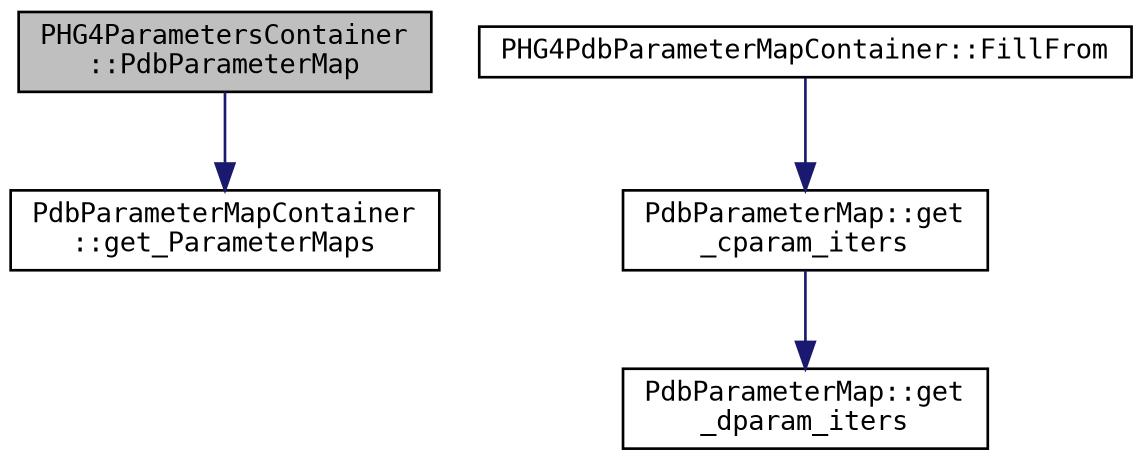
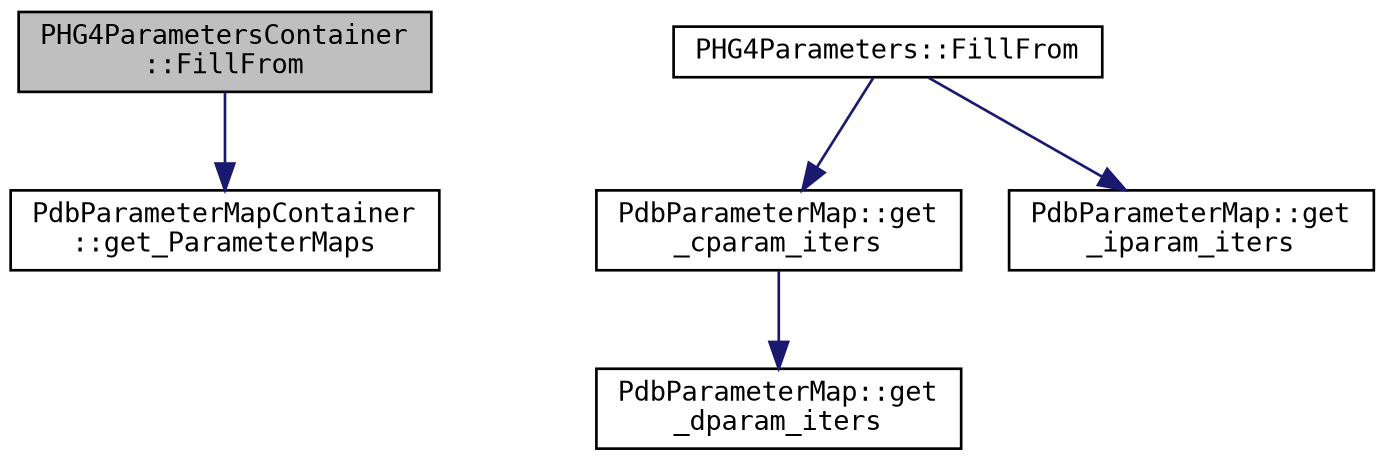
(225, 52) -> (225, 52)
(805, 52) -> (888, 52)
none -> (1191, 230)
